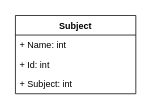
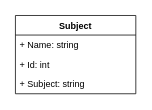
(43, 45) -> (50, 45)
(50, 84) -> (58, 84)
